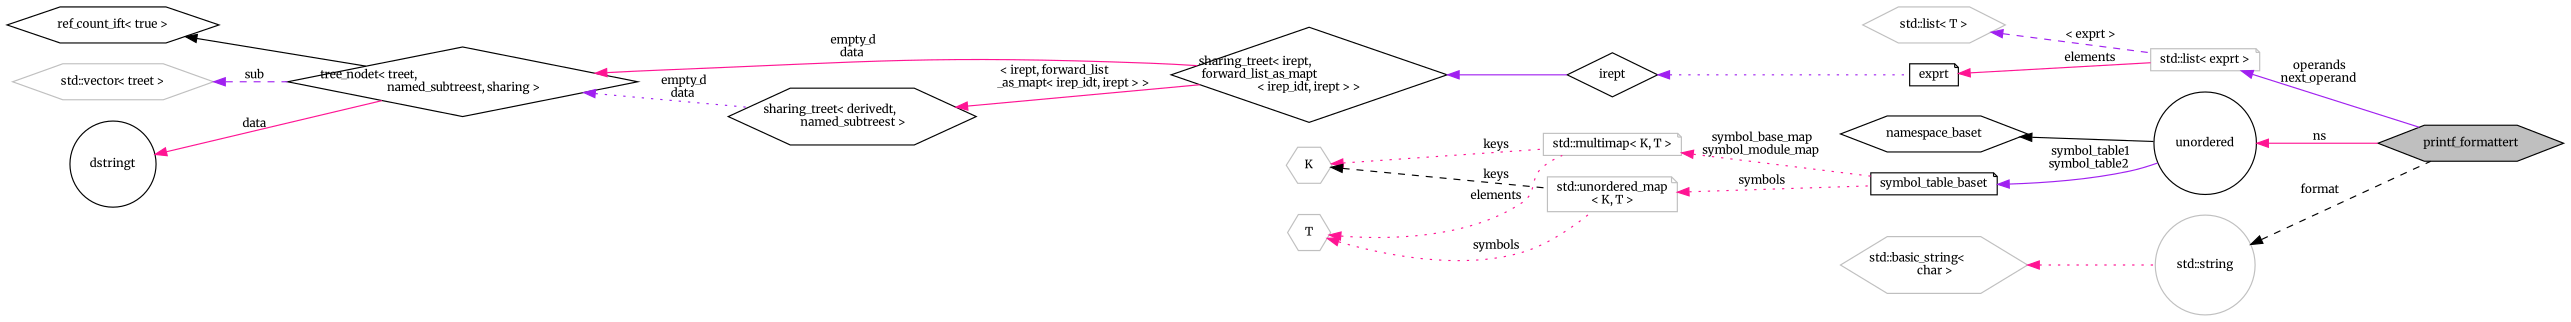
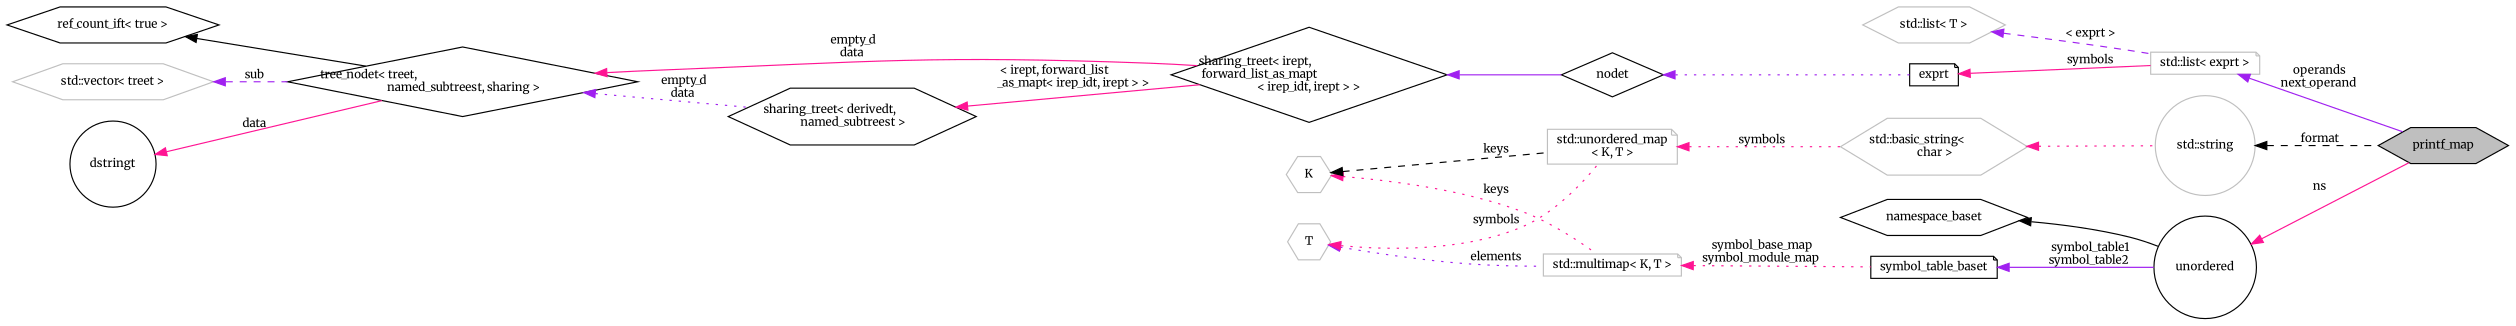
(2089, 58) -> (2089, 60)
(1612, 75) -> (1612, 75)
(2471, 143) -> (2443, 146)
(1780, 189) -> (1765, 147)
(1466, 227) -> (1441, 261)
